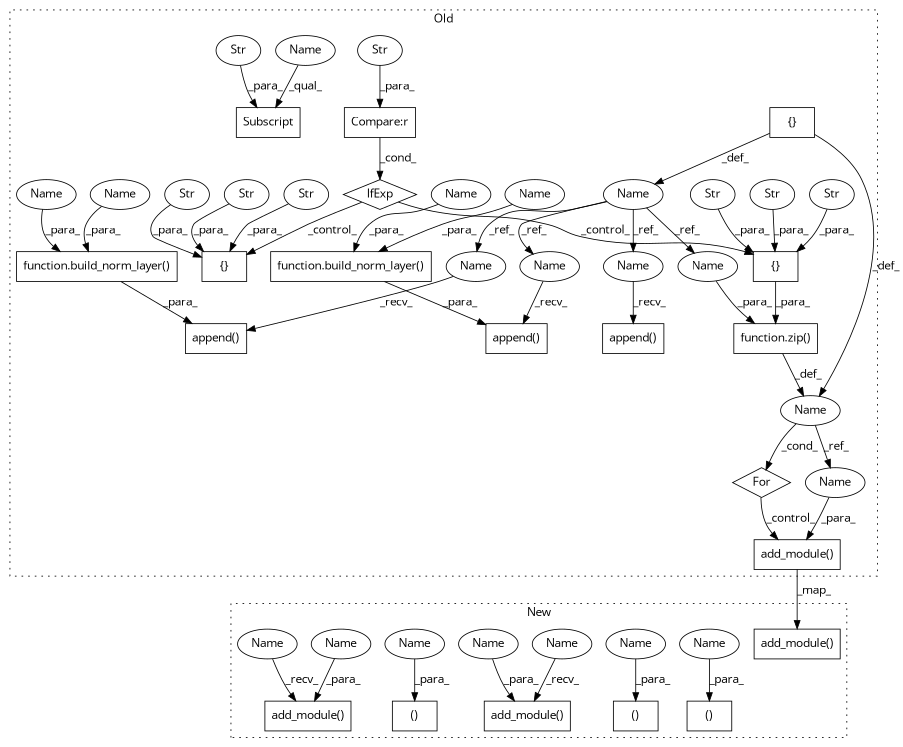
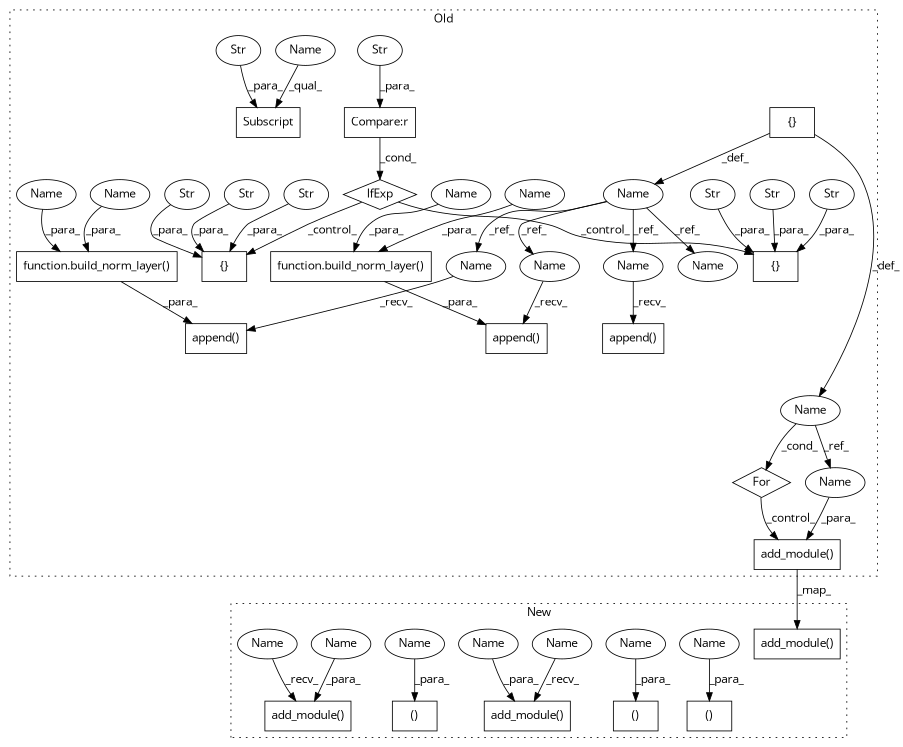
(776, 339) -> none
